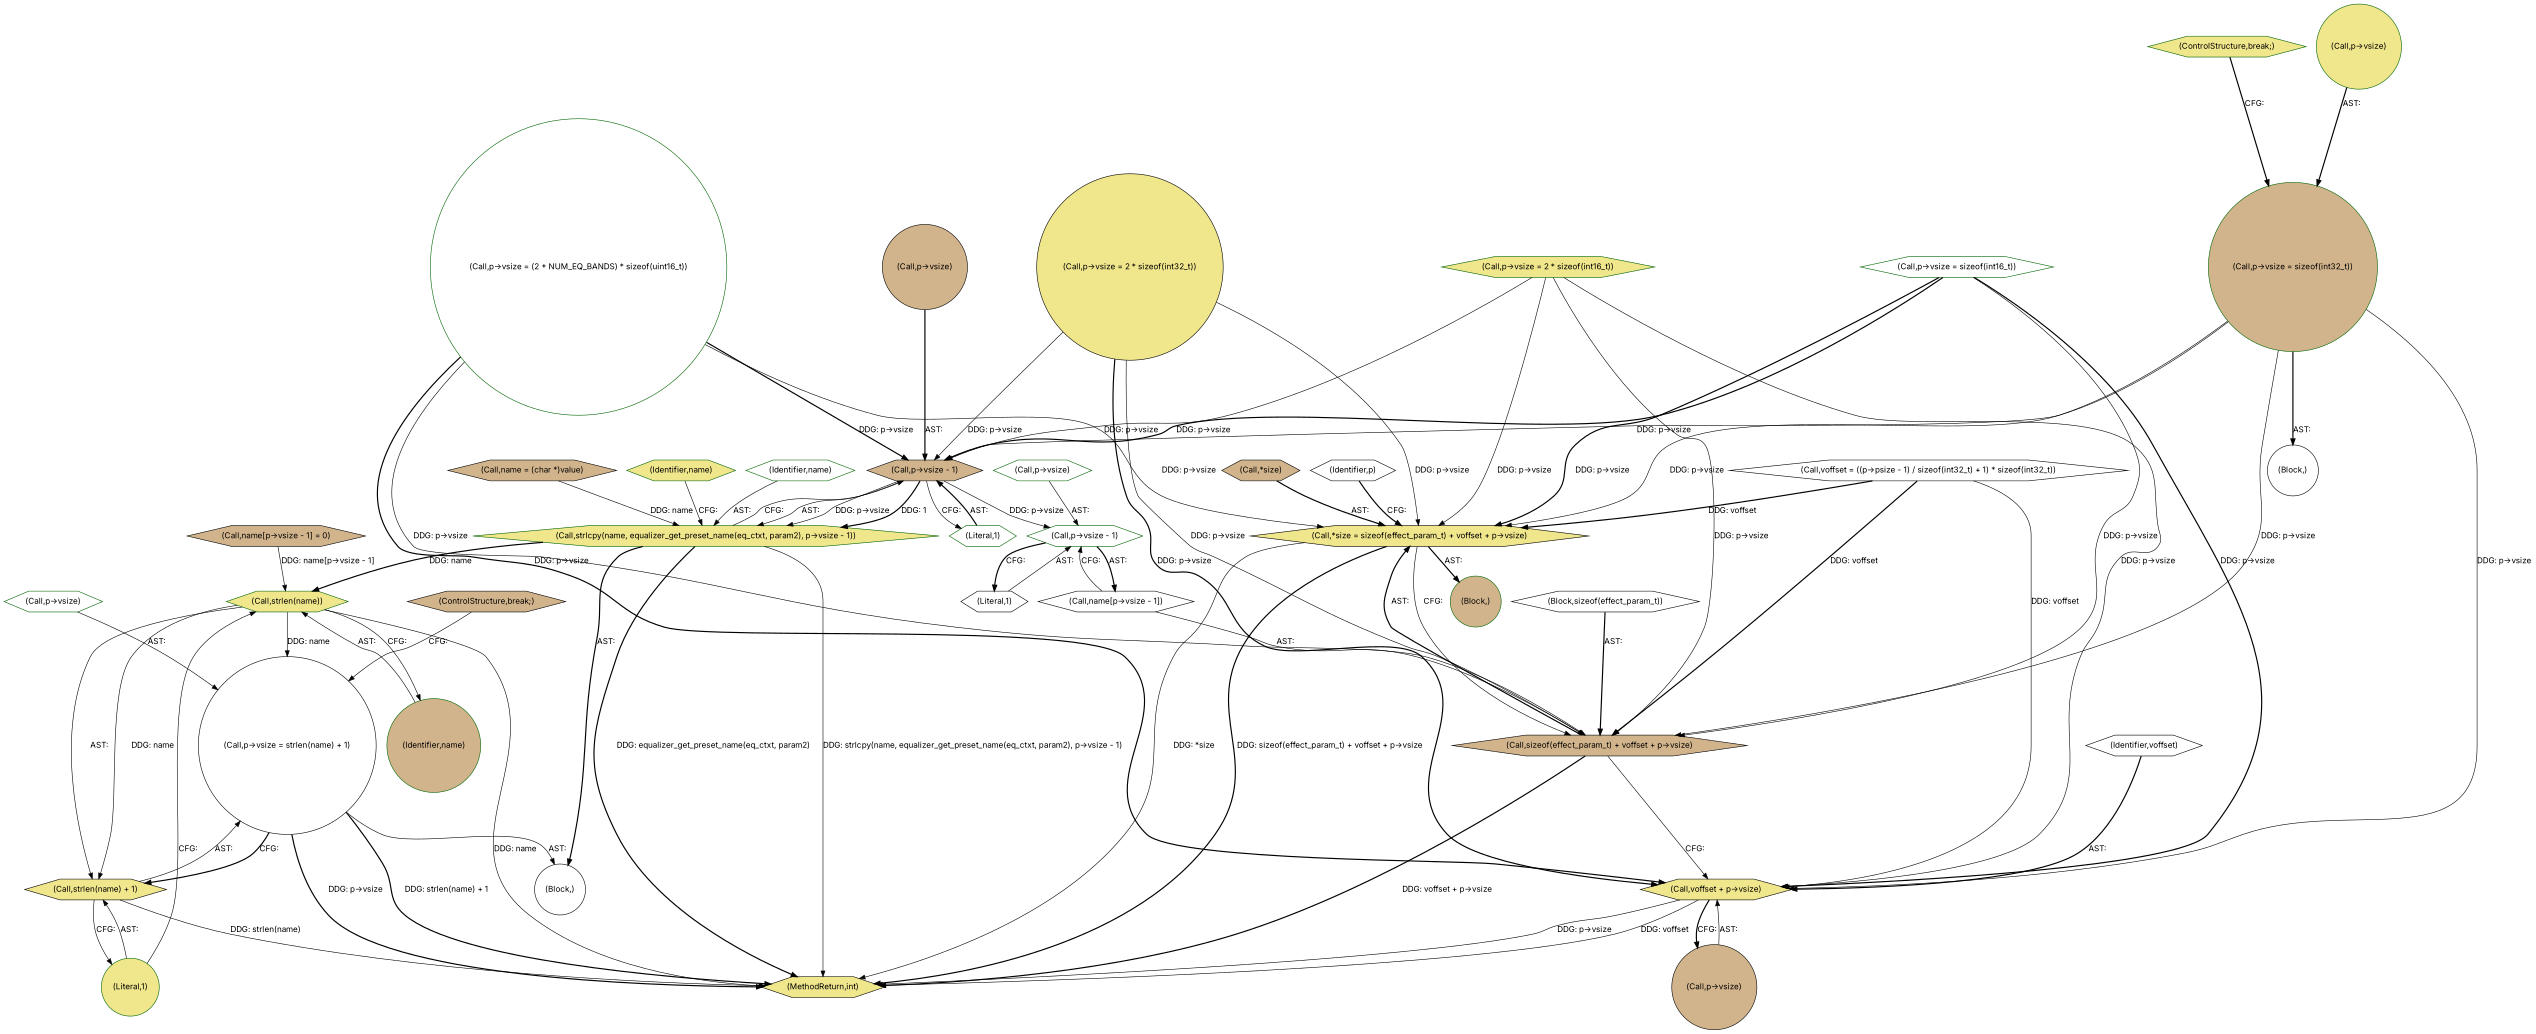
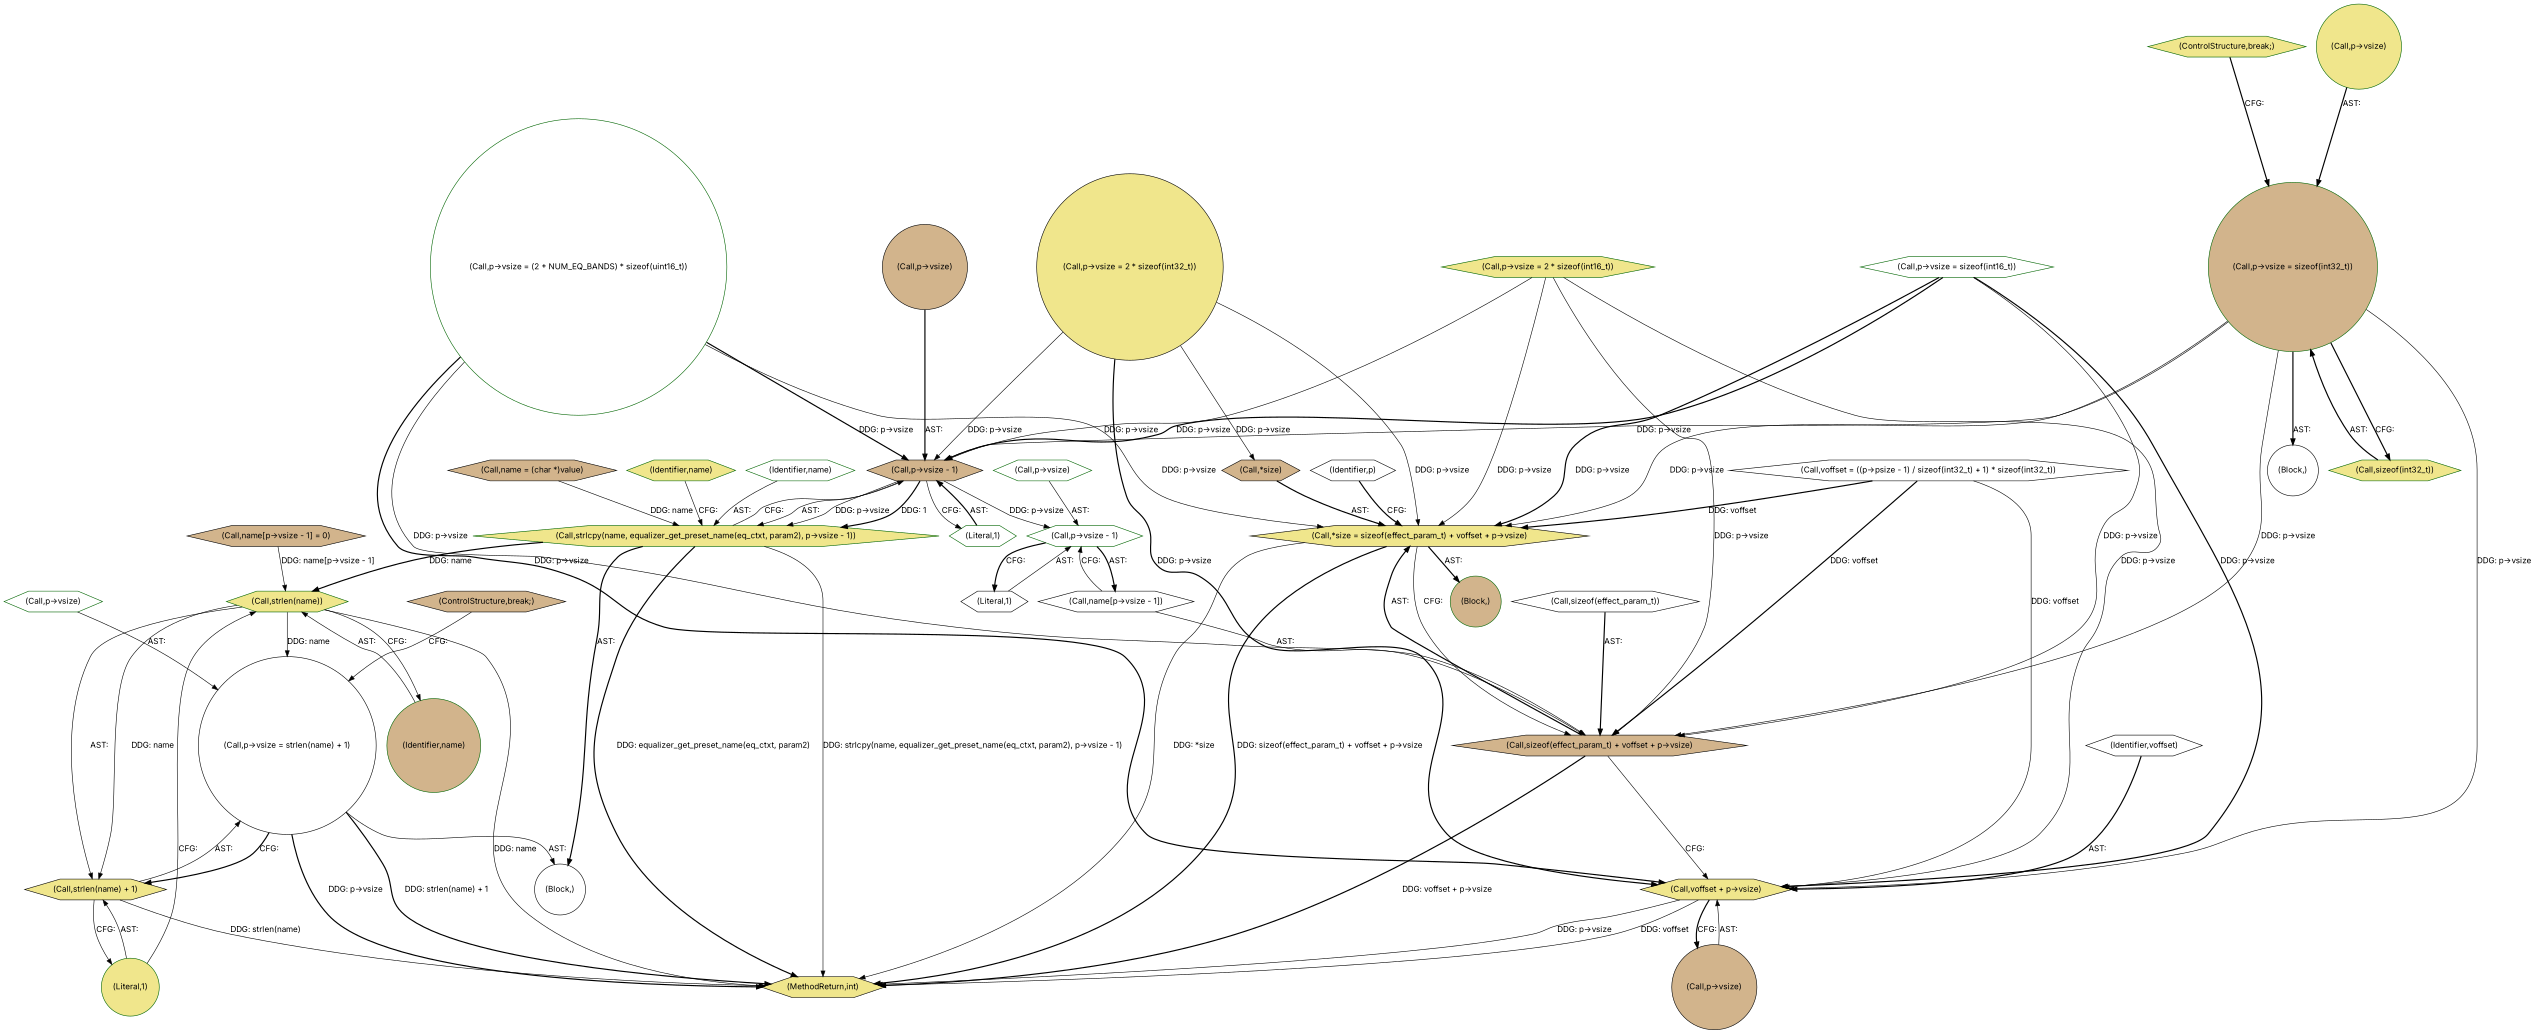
none -> (2395, 470)
(1276, 587) -> (1216, 400)
(1605, 602) -> (1605, 602)
